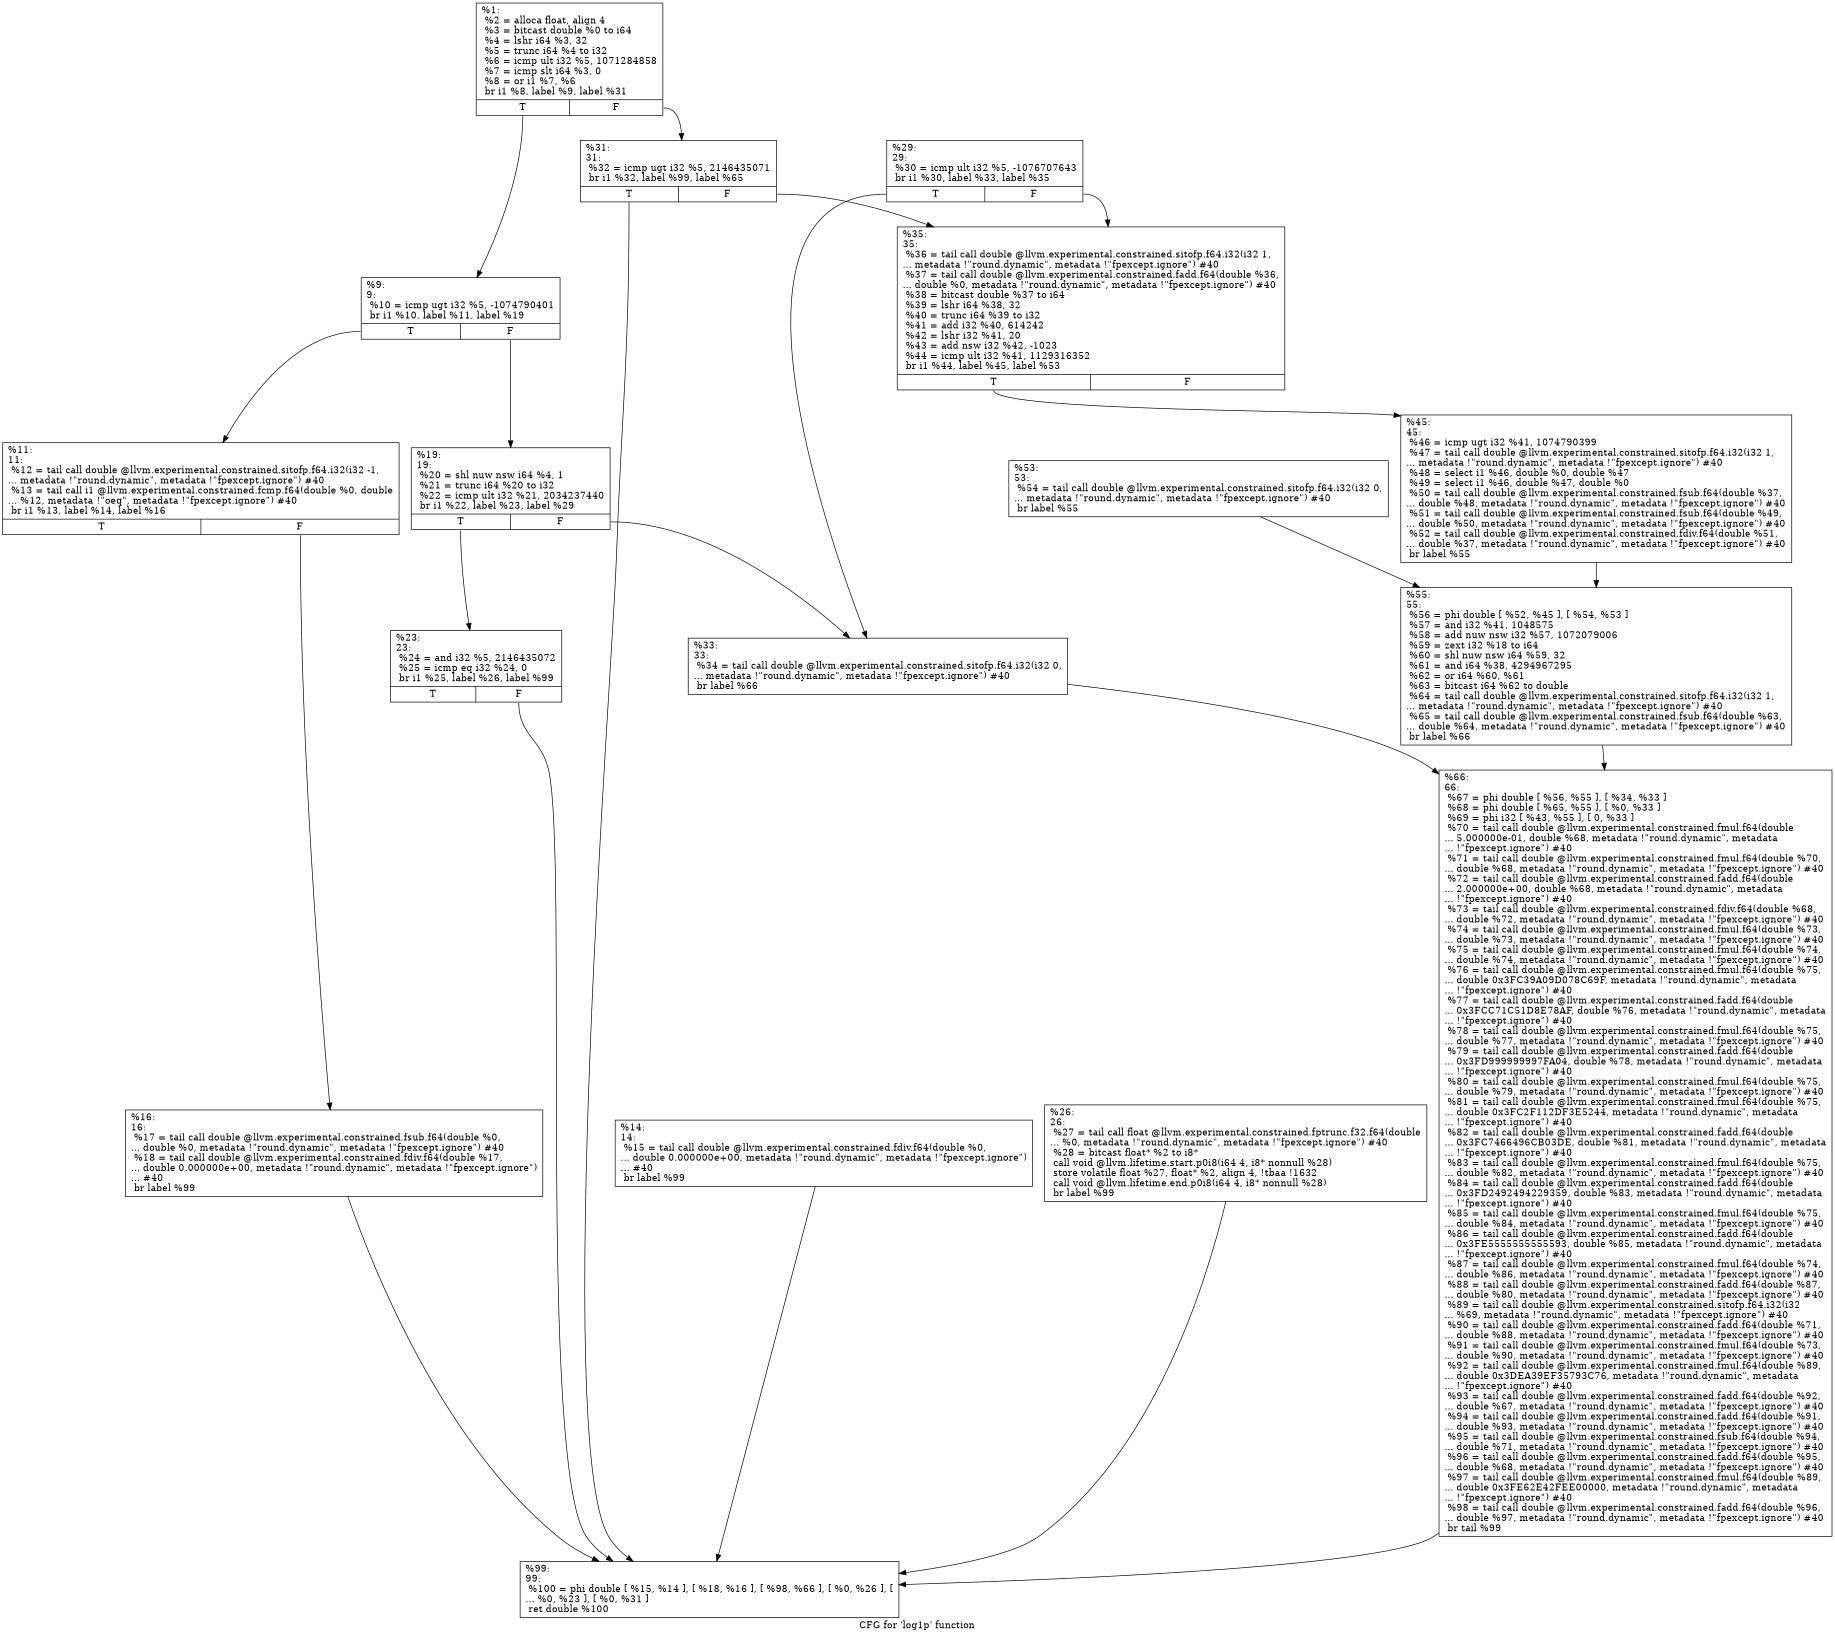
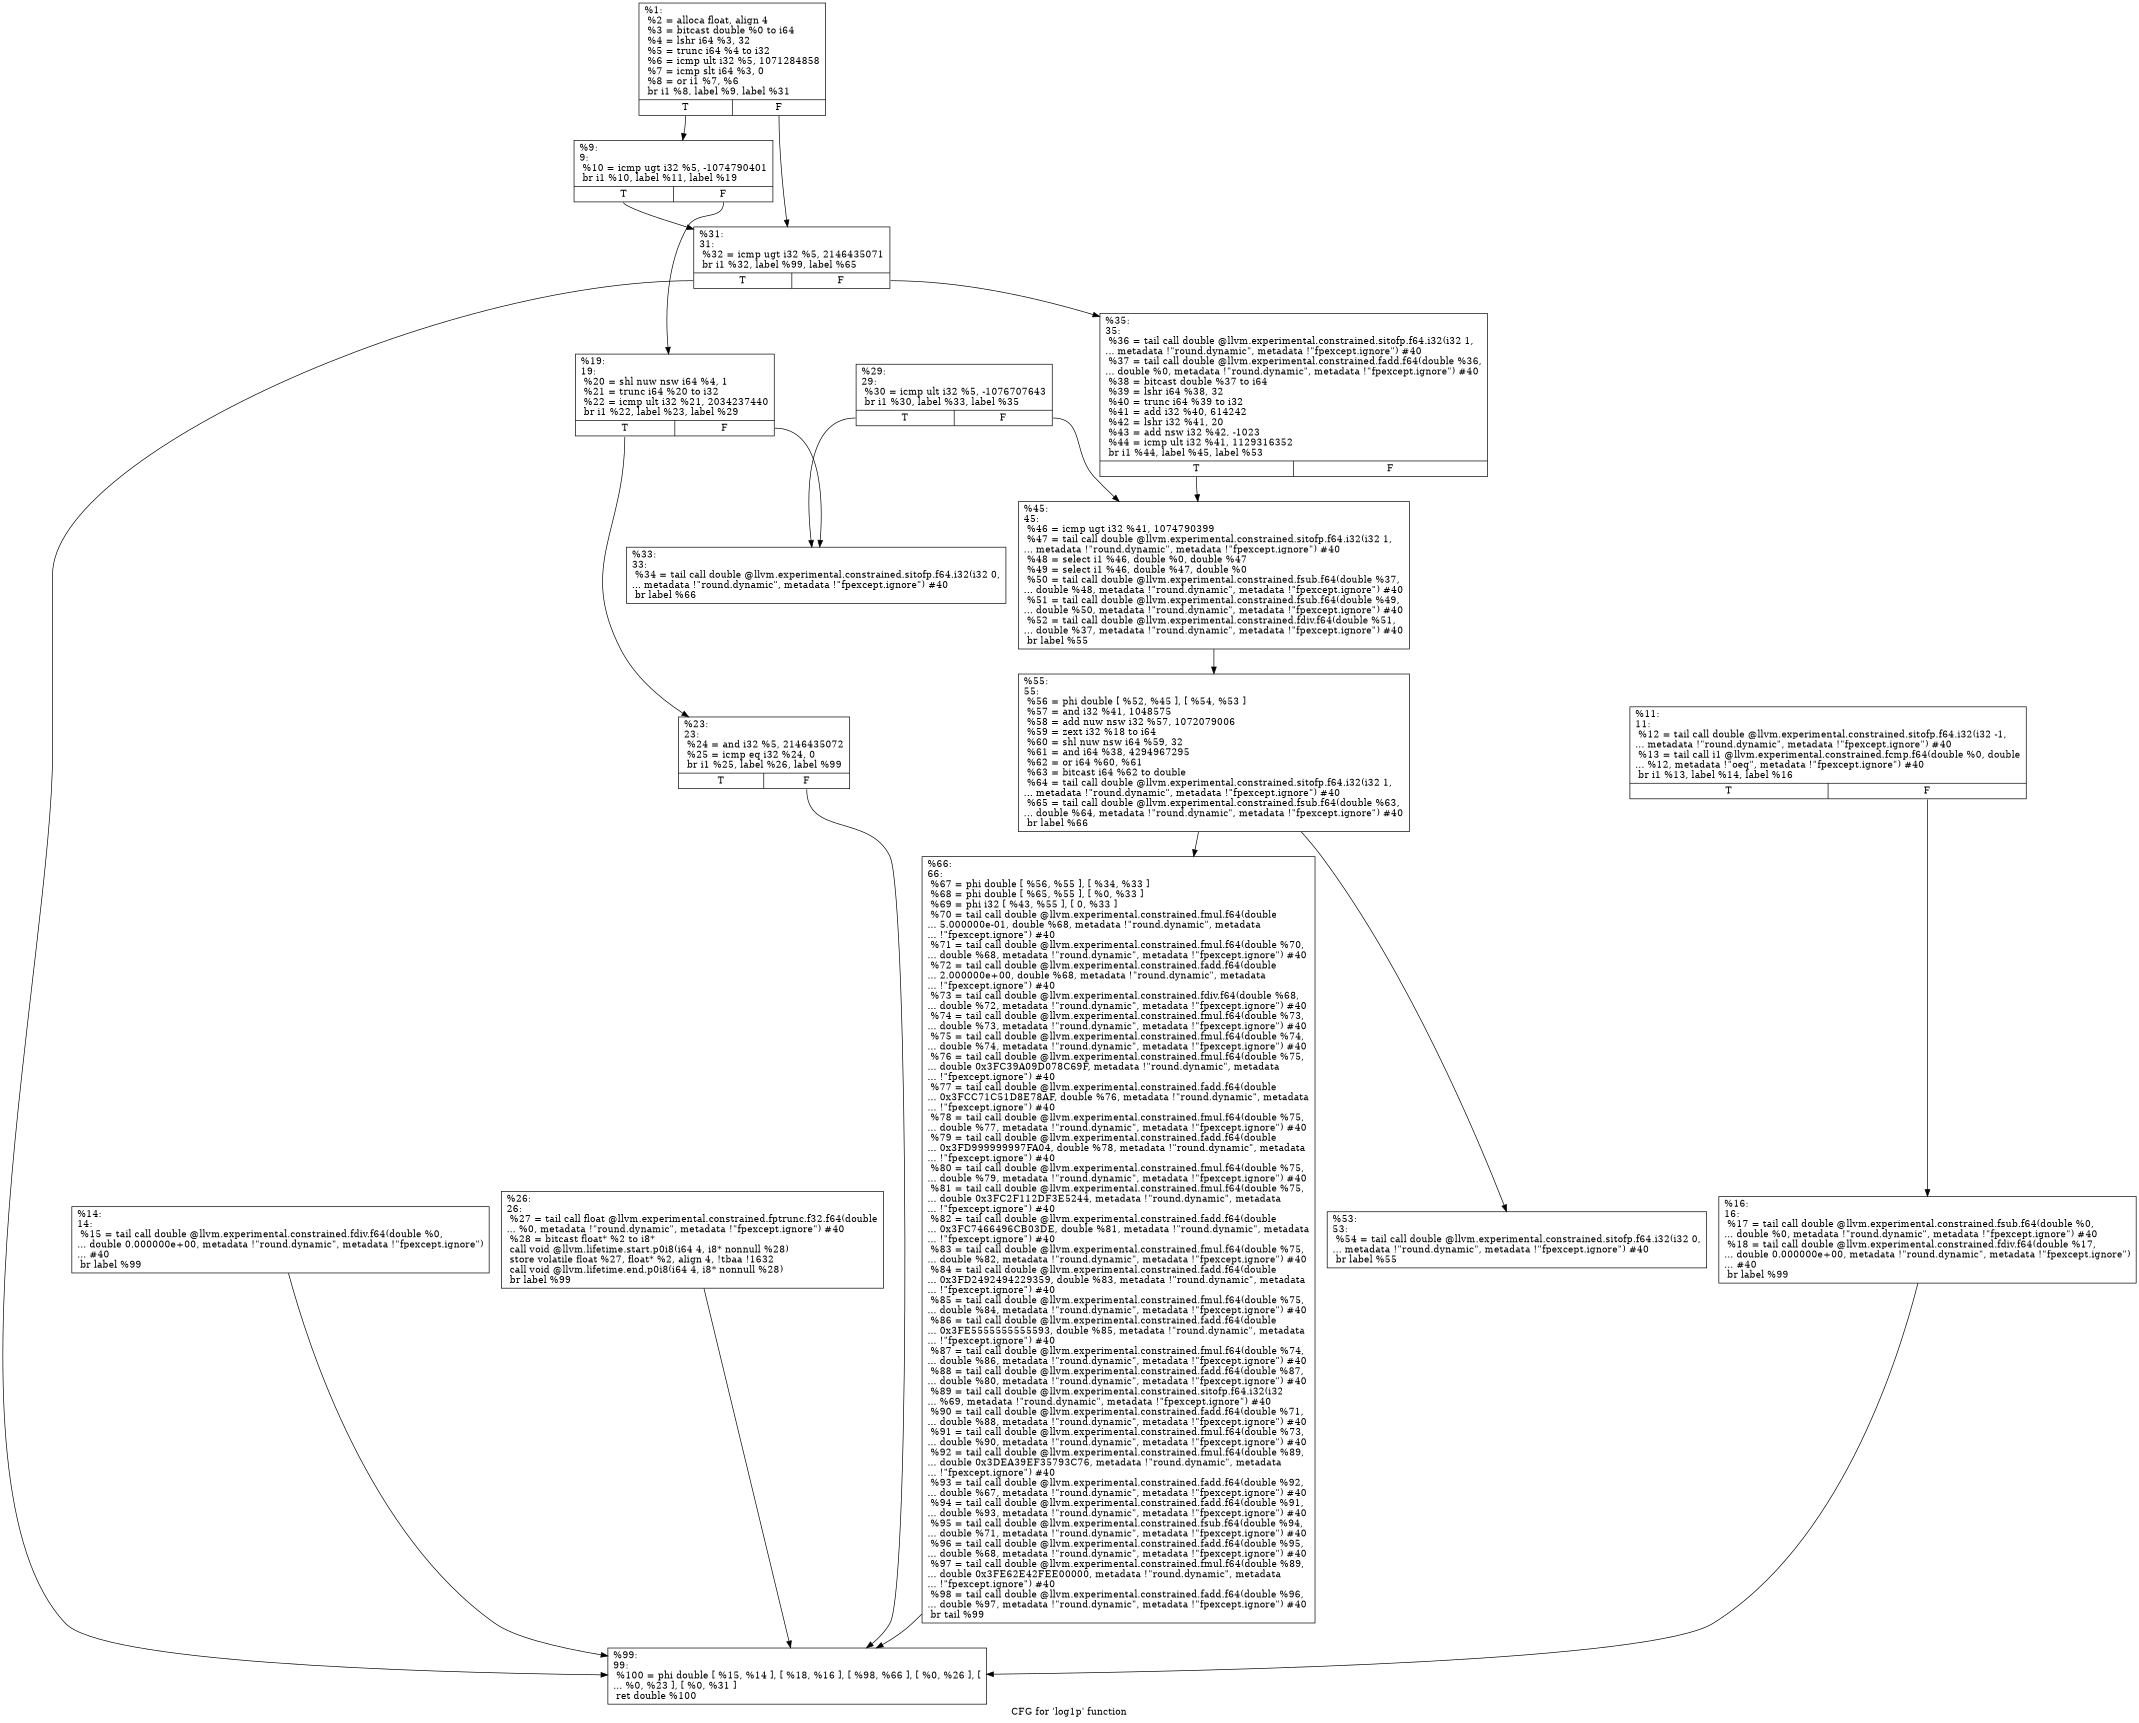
(1101, 202) -> (1082, 456)
(281, 367) -> (654, 217)
(1337, 551) -> (1416, 1011)
(1255, 712) -> none
